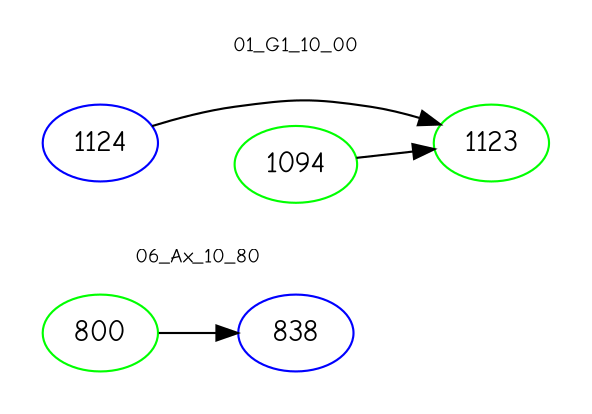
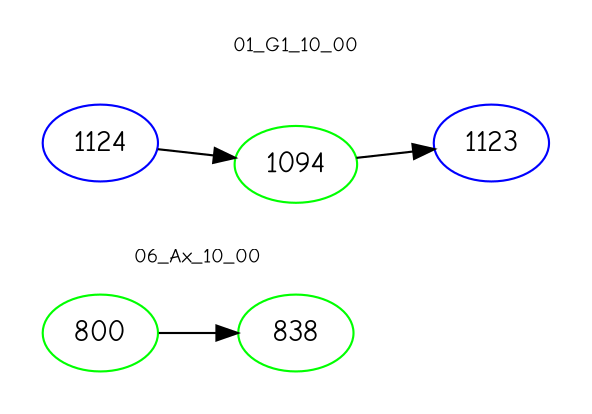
(285, 101) -> (186, 152)
(491, 143) -> (491, 143)
(198, 257) -> (198, 257)
(296, 333) -> (296, 333)
